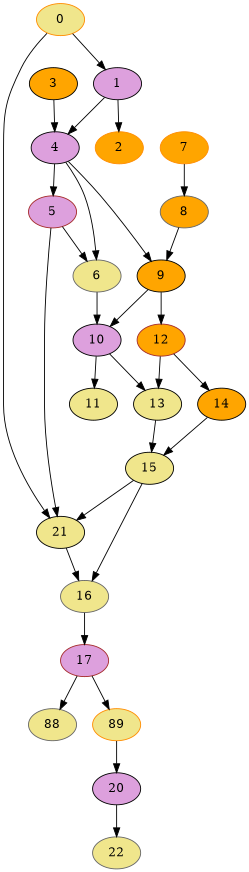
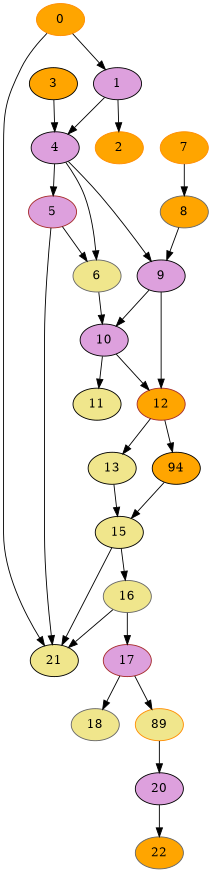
(61, 20) -> (61, 20)
(161, 276) -> (161, 276)
(124, 369) -> (130, 369)
(222, 404) -> (176, 468)
(71, 560) -> (94, 626)
(53, 725) -> (95, 725)
(117, 853) -> (159, 853)
